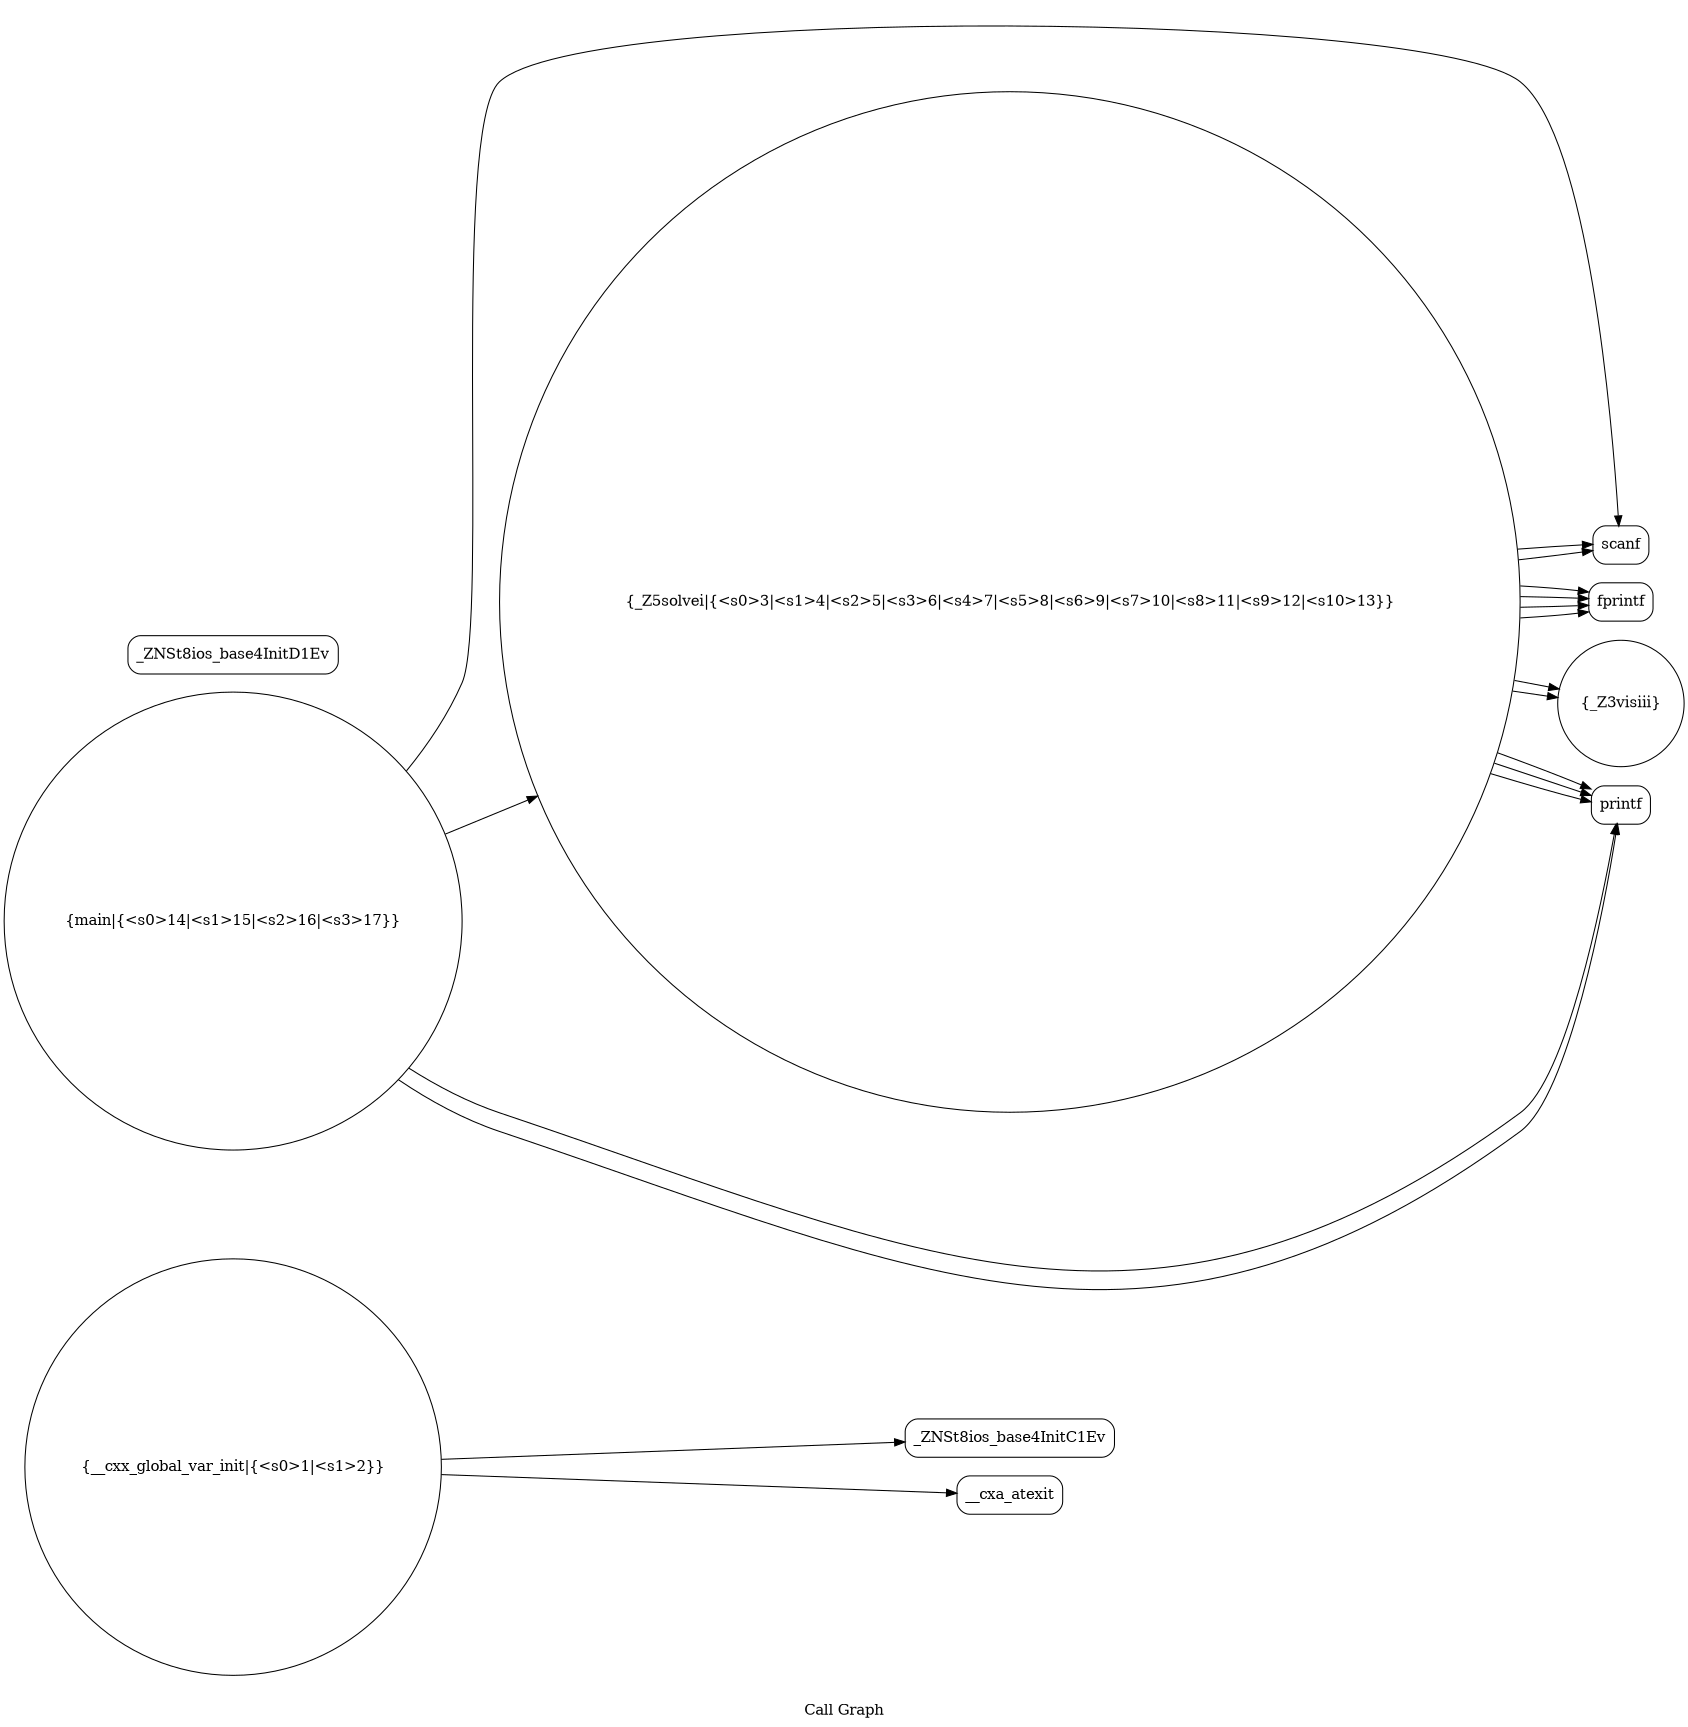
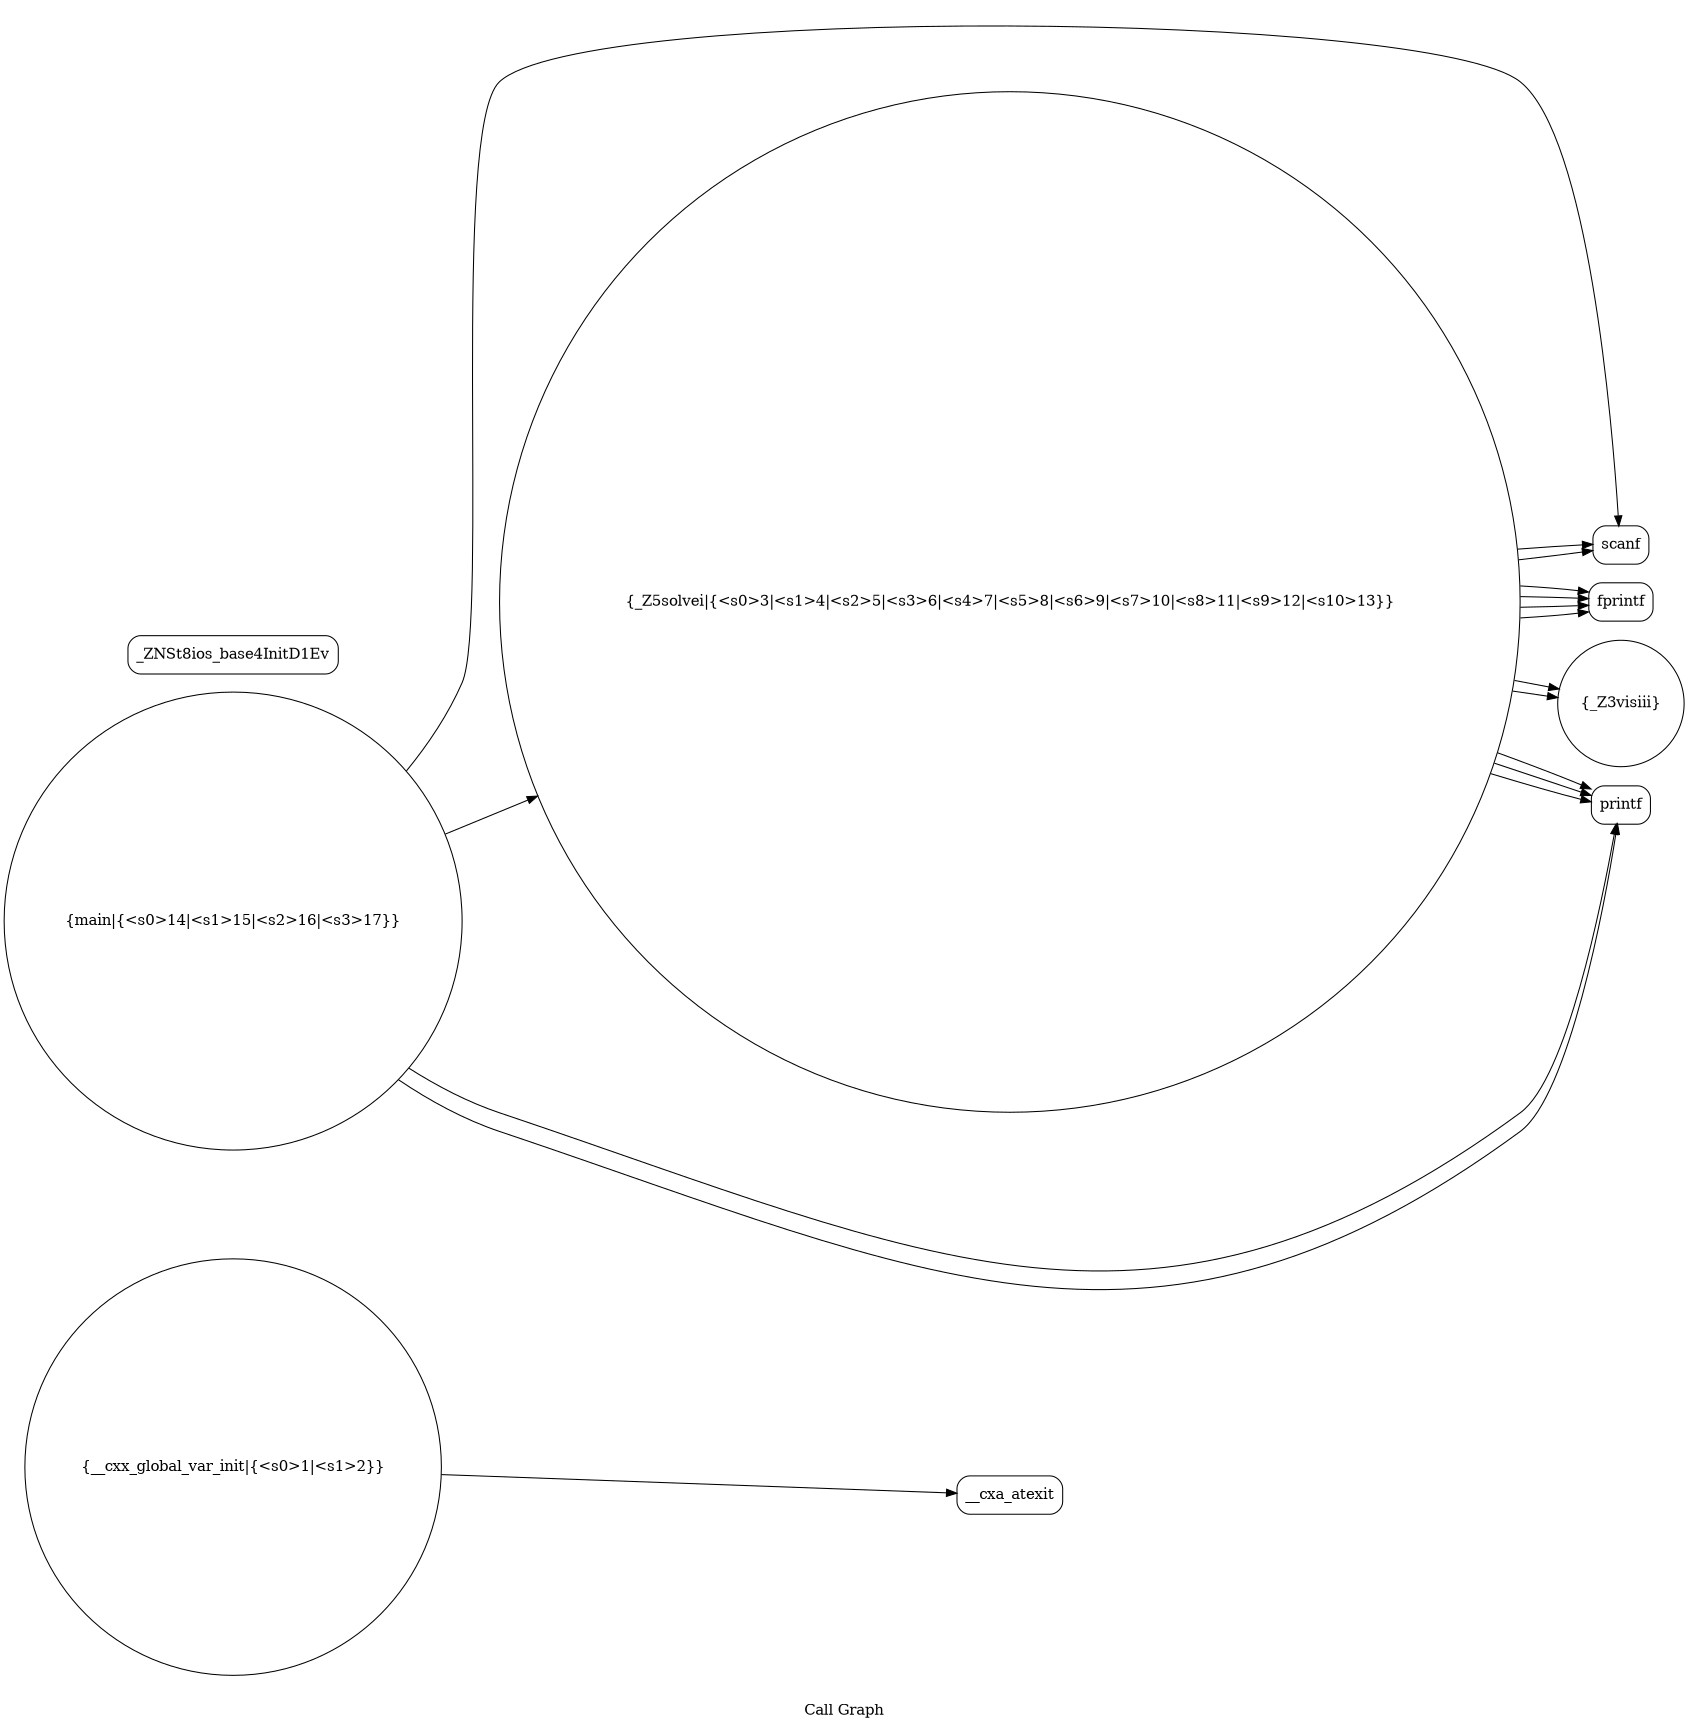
(1010, 1438) -> none
